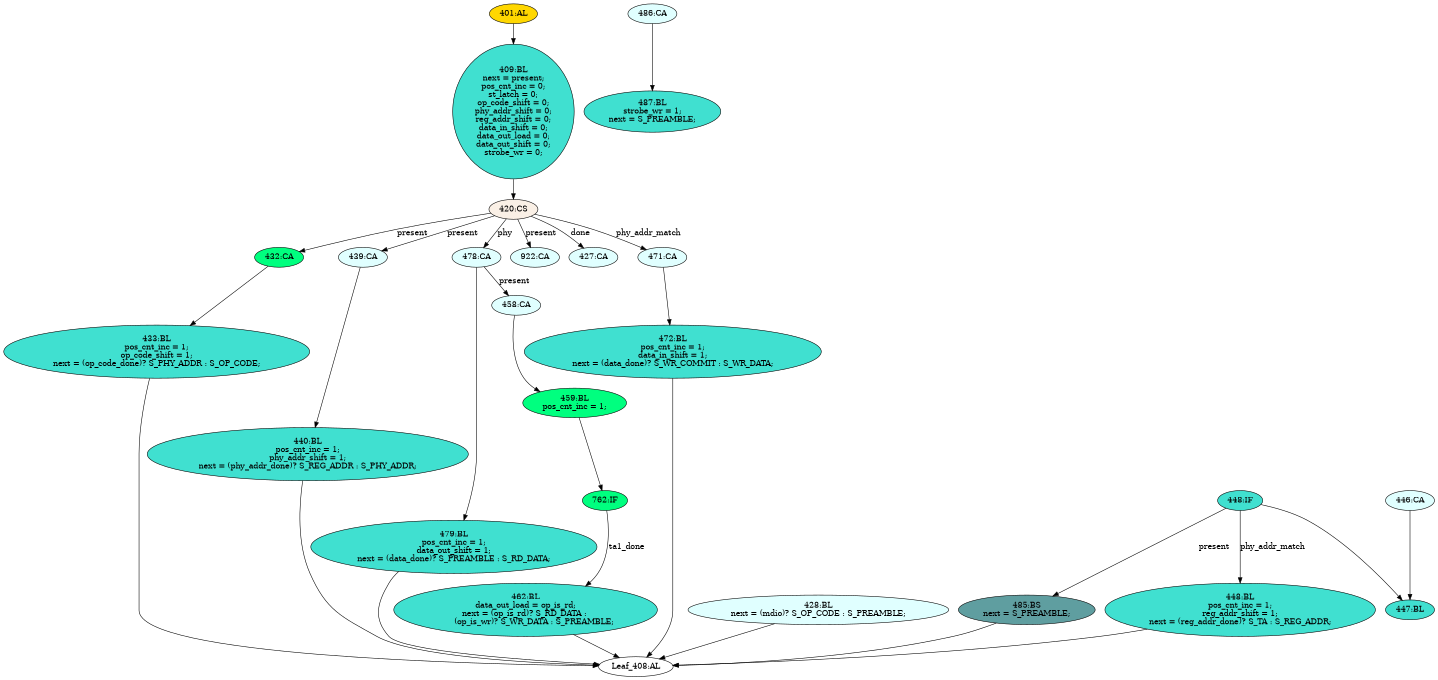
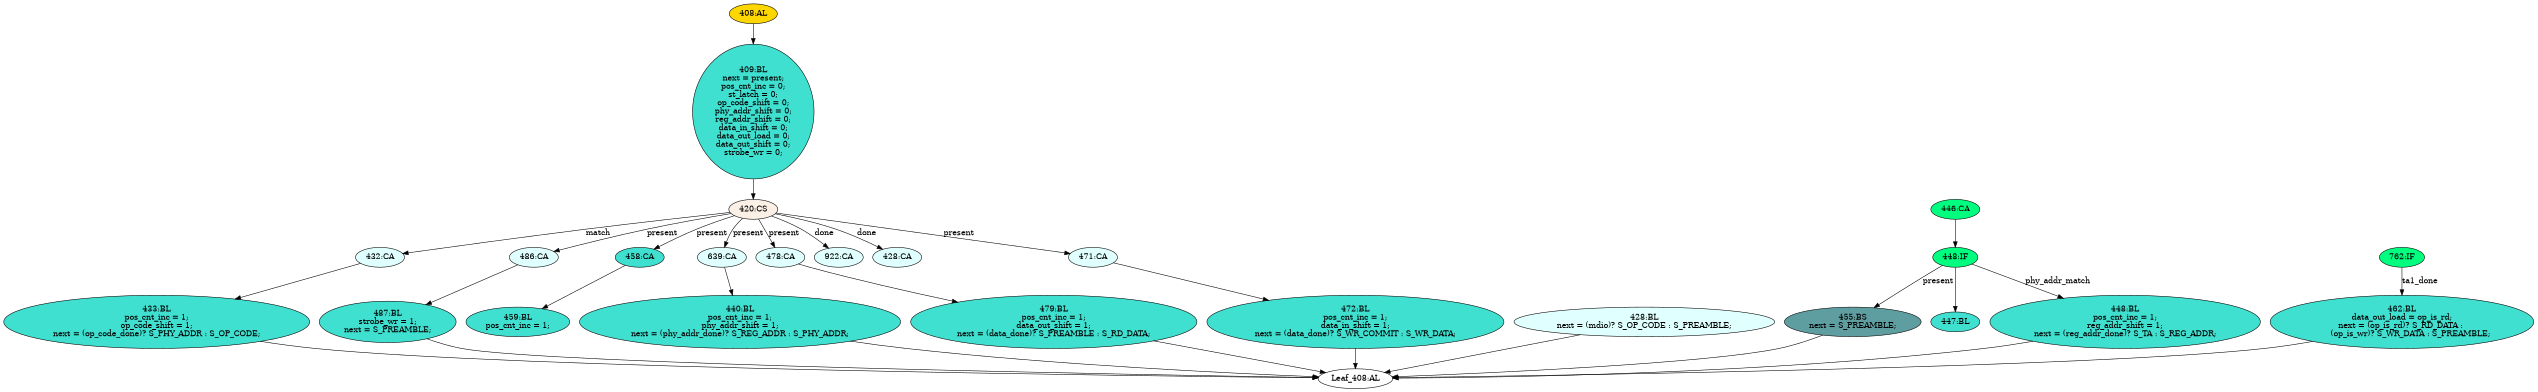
(513, 14) -> (753, 14)
none -> (645, 230)
(412, 233) -> (598, 233)
(505, 233) -> (784, 233)
(541, 233) -> (824, 233)
(649, 233) -> (959, 233)
(279, 257) -> (380, 257)
(363, 257) -> (722, 257)
(593, 257) -> (897, 257)
(495, 279) -> (696, 229)
(516, 305) -> (640, 257)
none -> (736, 364)
(575, 403) -> (518, 322)
(590, 451) -> none
(1240, 501) -> (1955, 257)
(1410, 501) -> (1955, 209)
(1410, 552) -> (1955, 231)
(1027, 610) -> (1853, 322)
